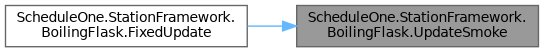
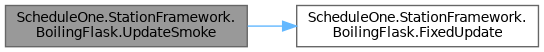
(265, 26) -> (265, 26)
